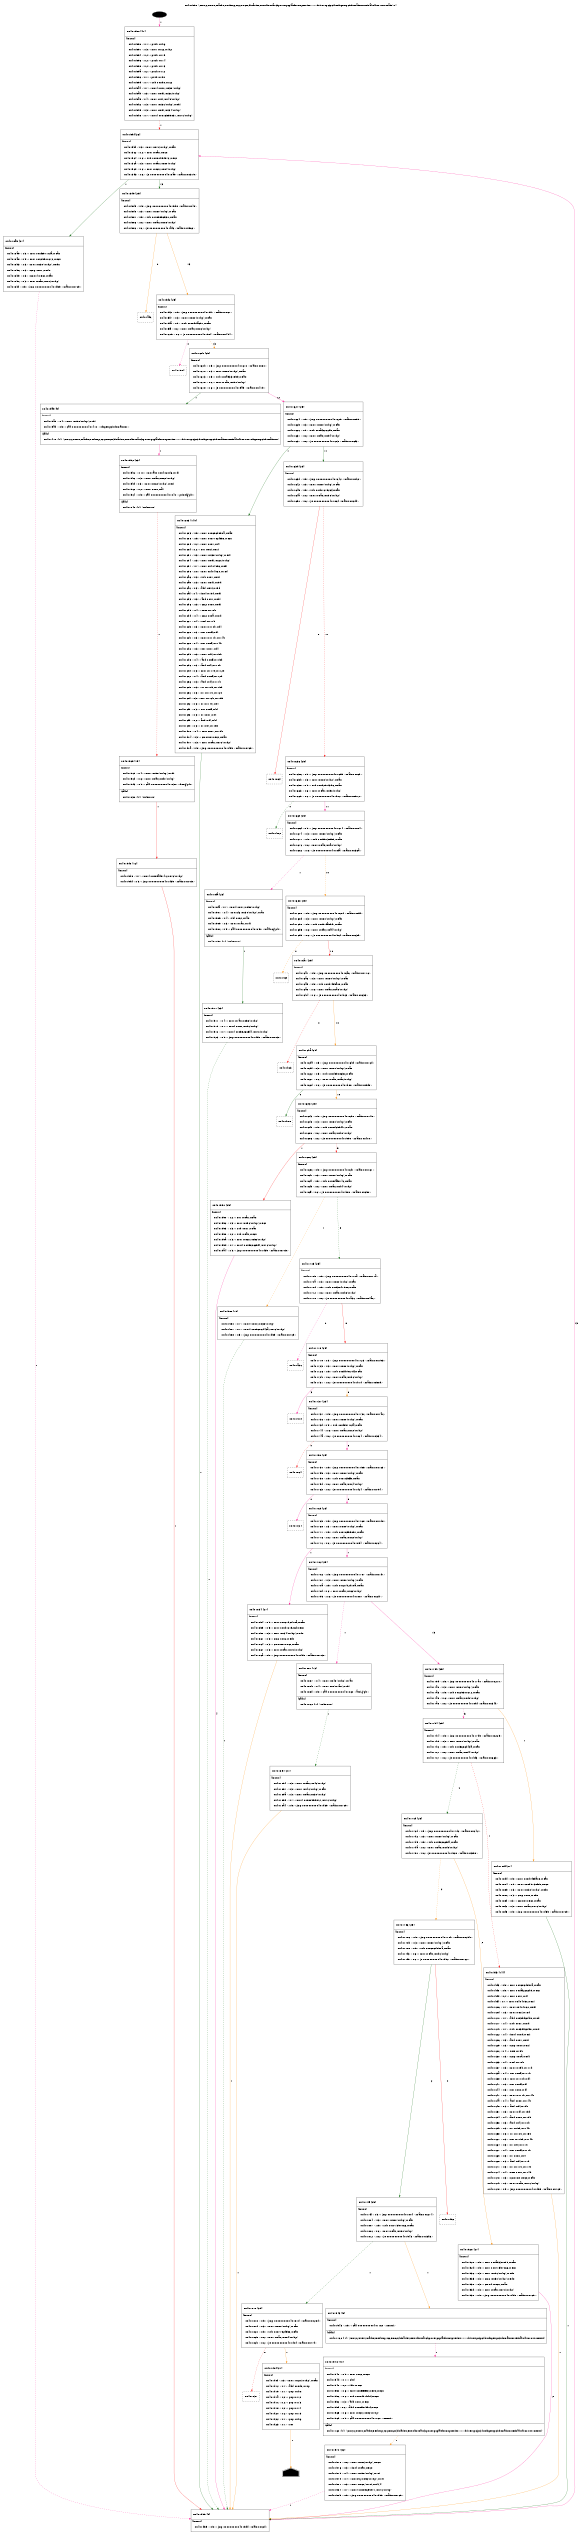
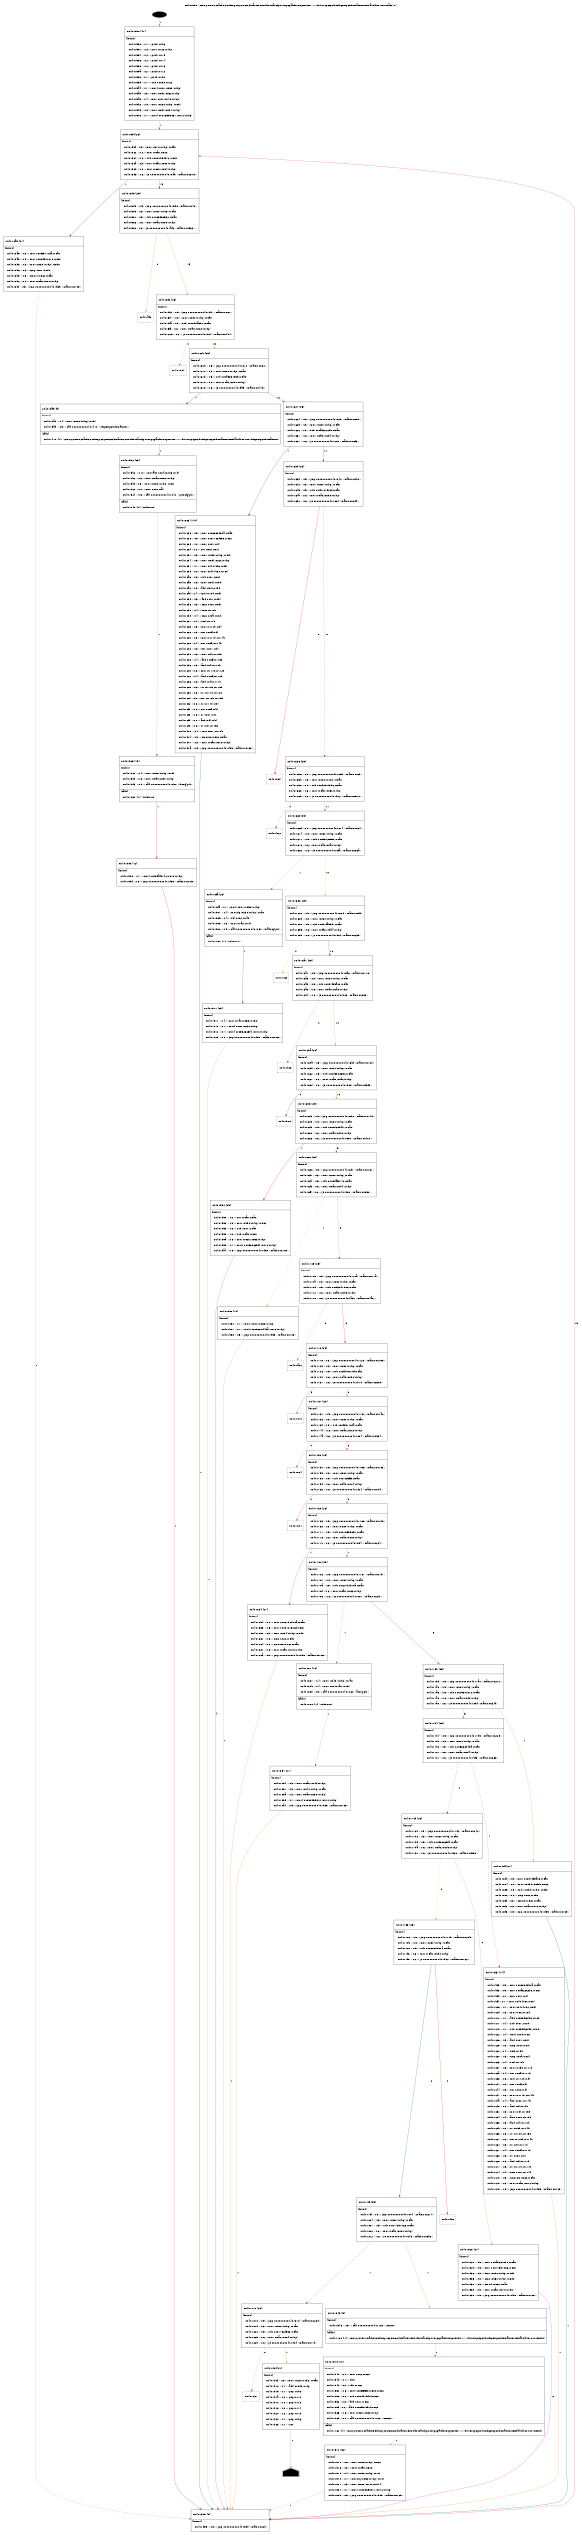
(433, 1633) -> (433, 1633)
